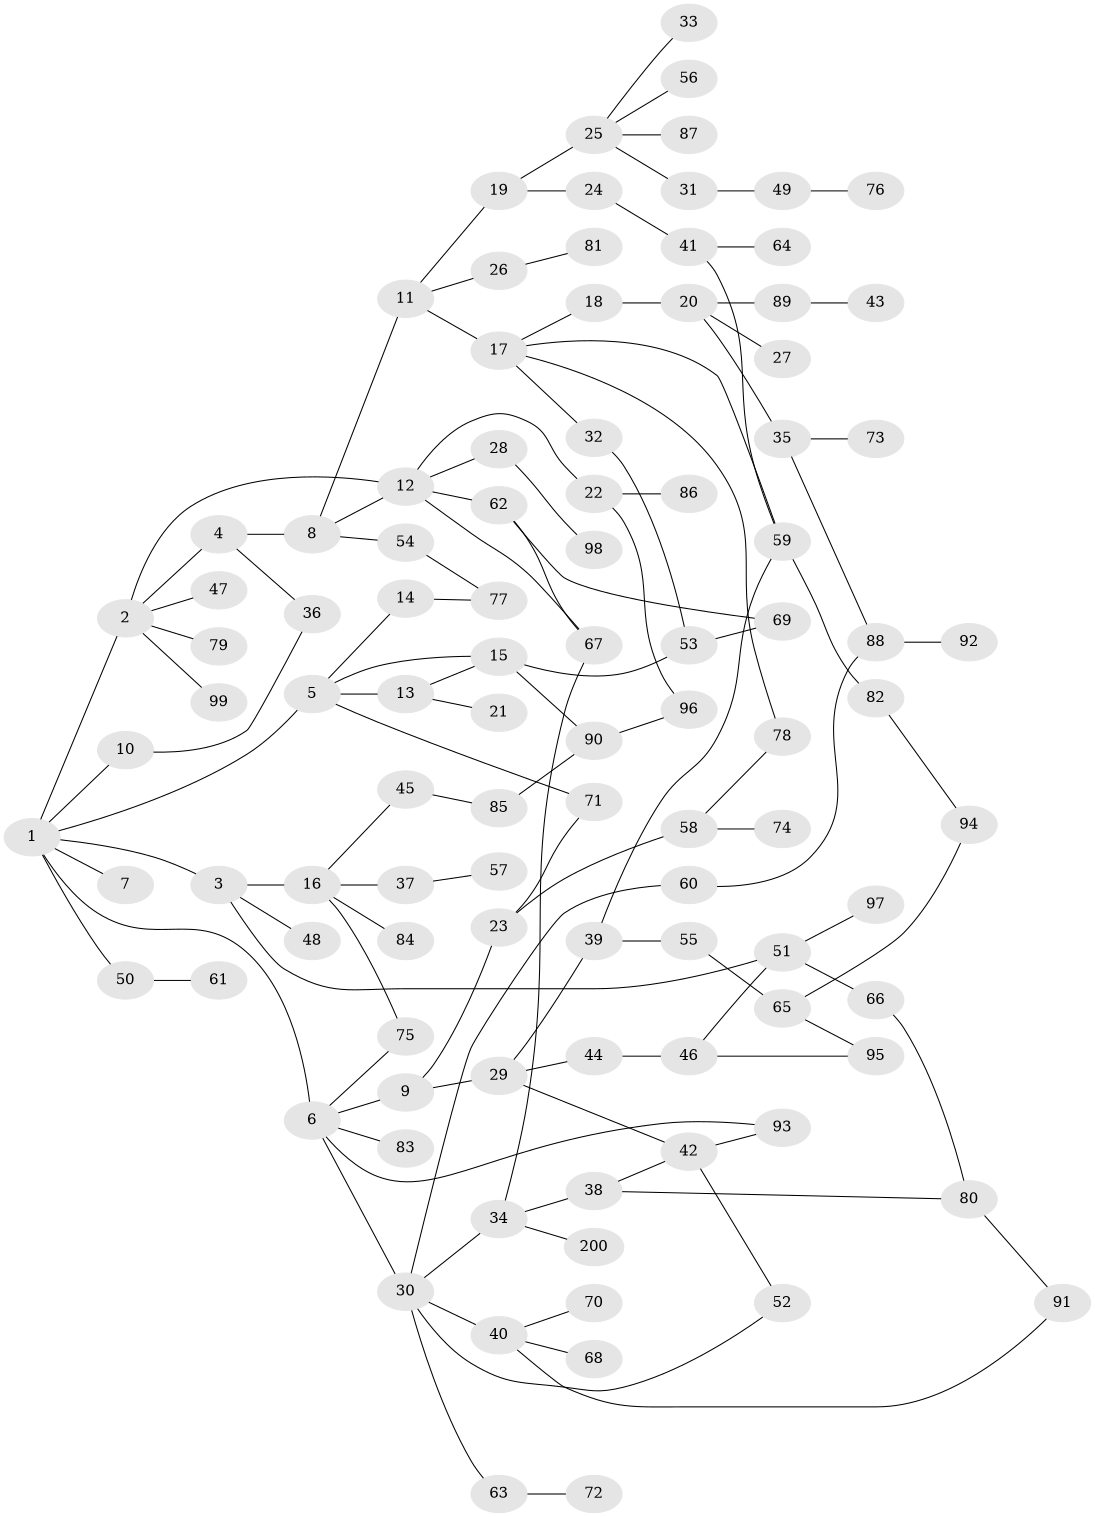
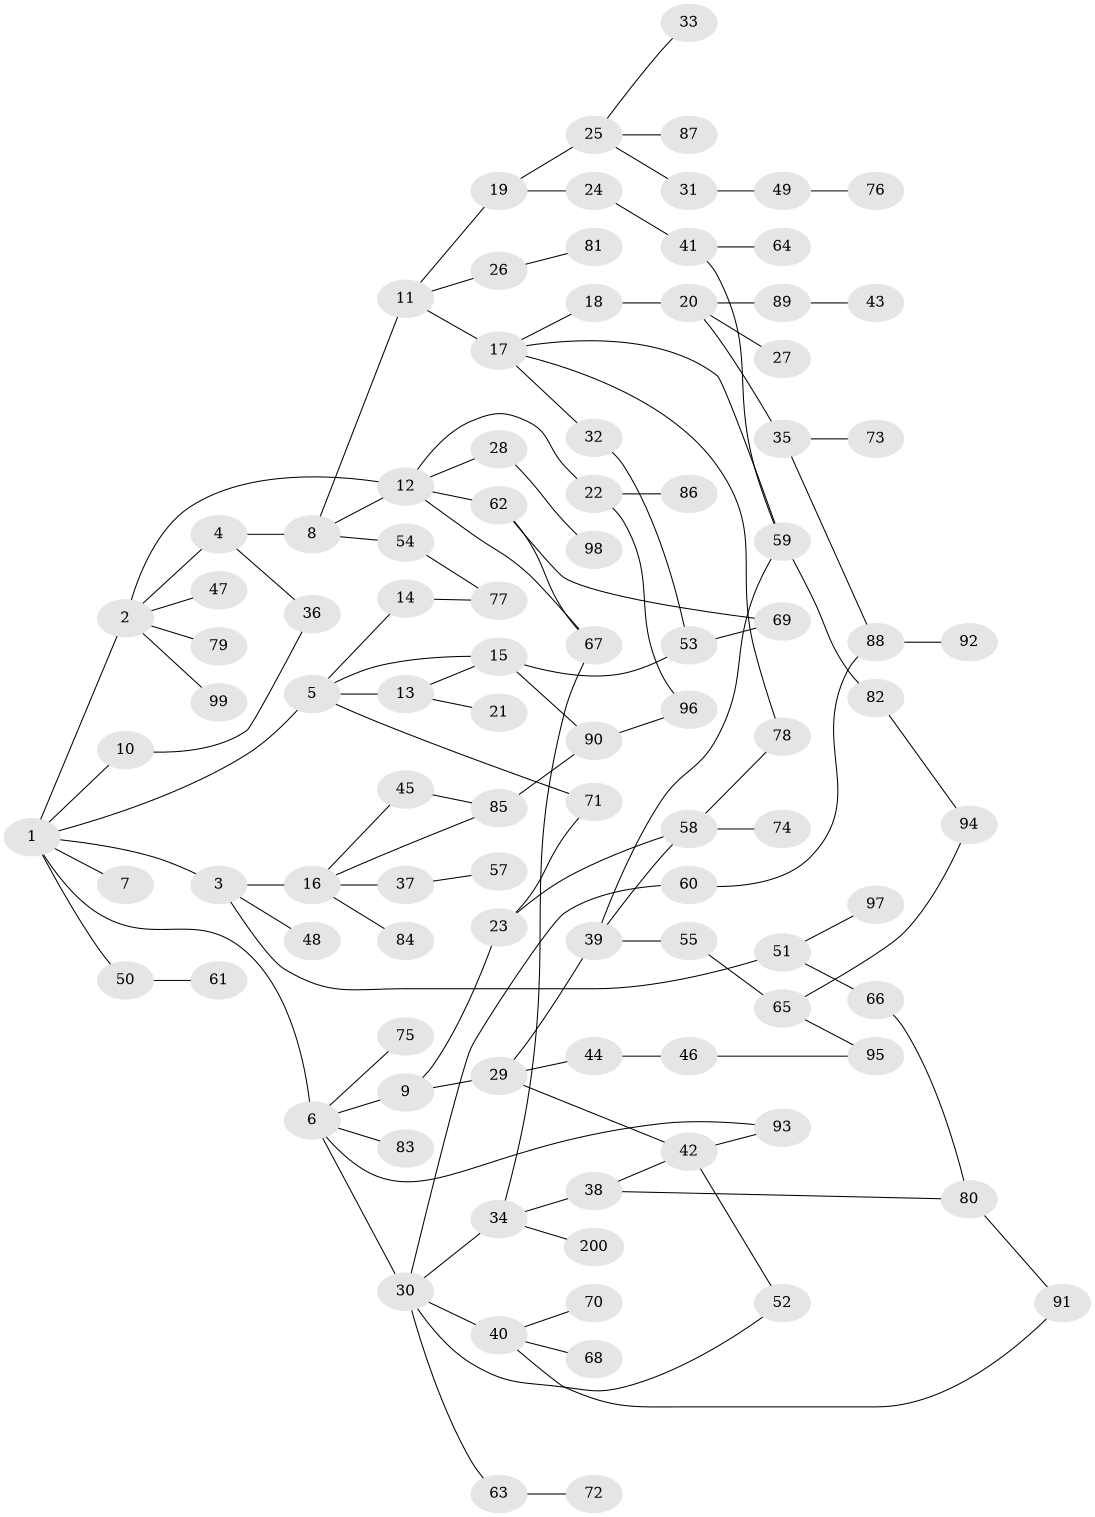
(689, 79) -> none
none -> (642, 880)
(367, 957) -> (405, 846)
(734, 1003) -> none
